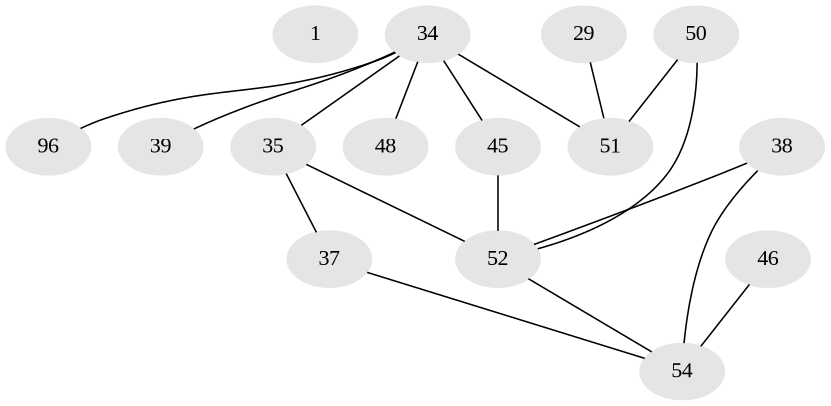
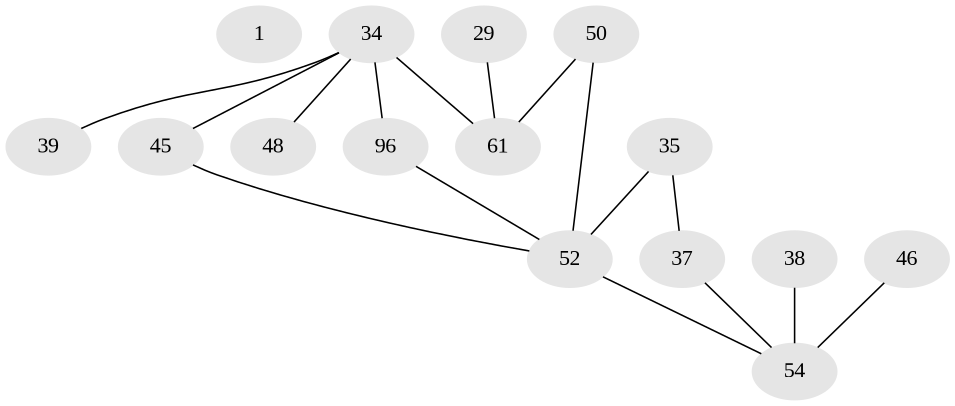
(350, 91) -> none
(610, 147) -> (498, 147)
(662, 197) -> (478, 203)
